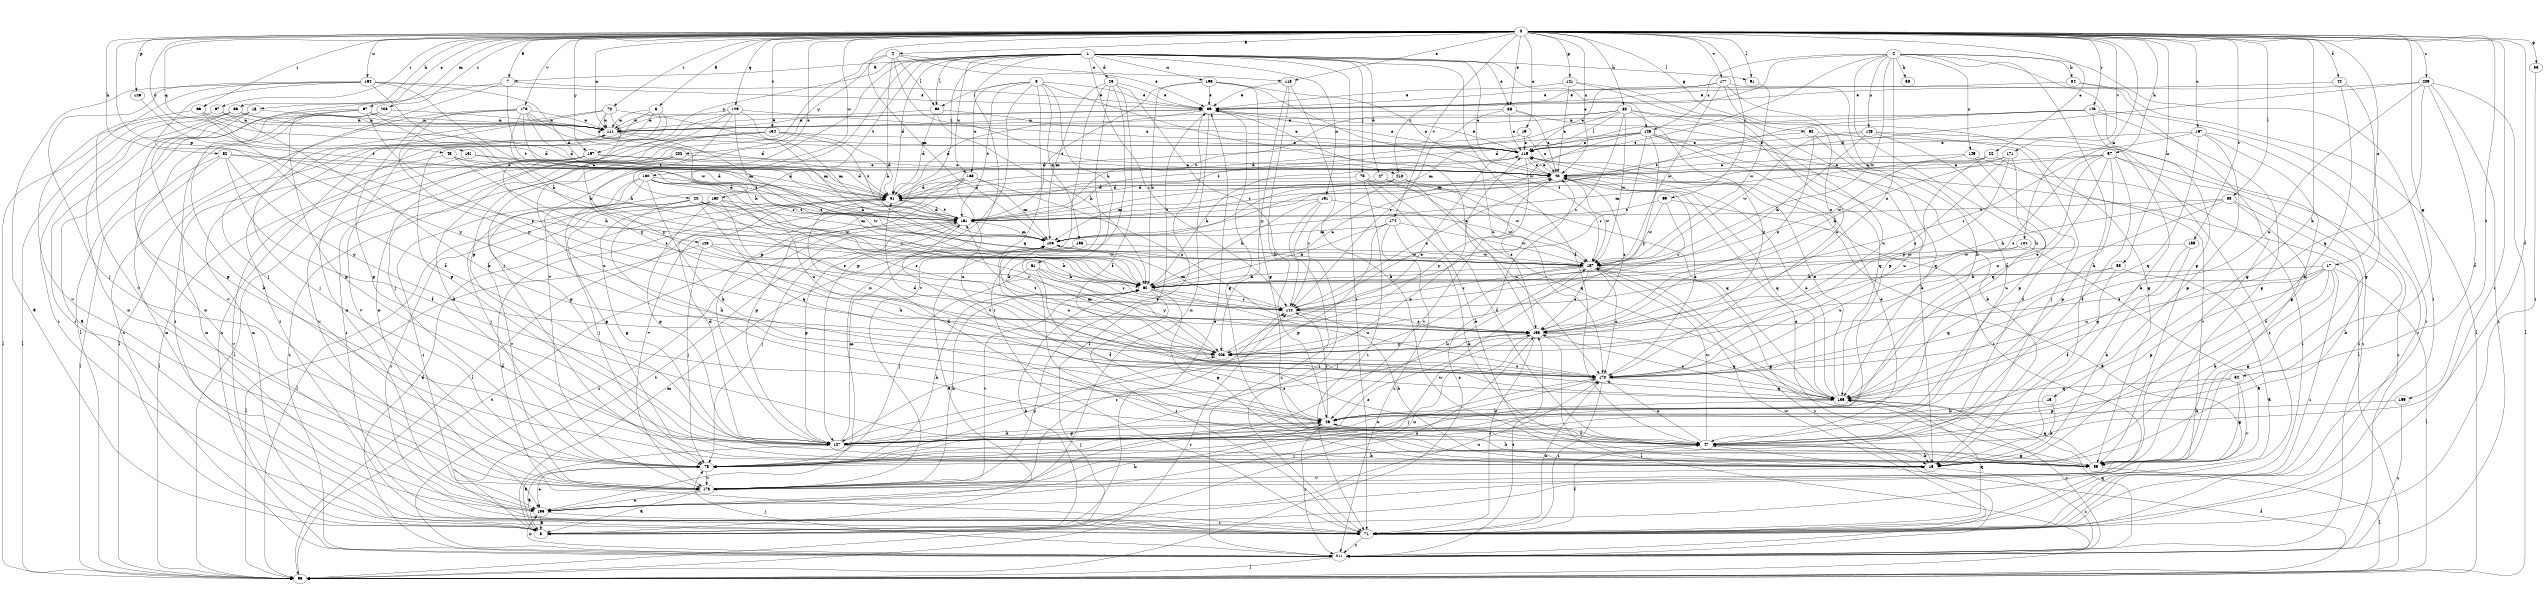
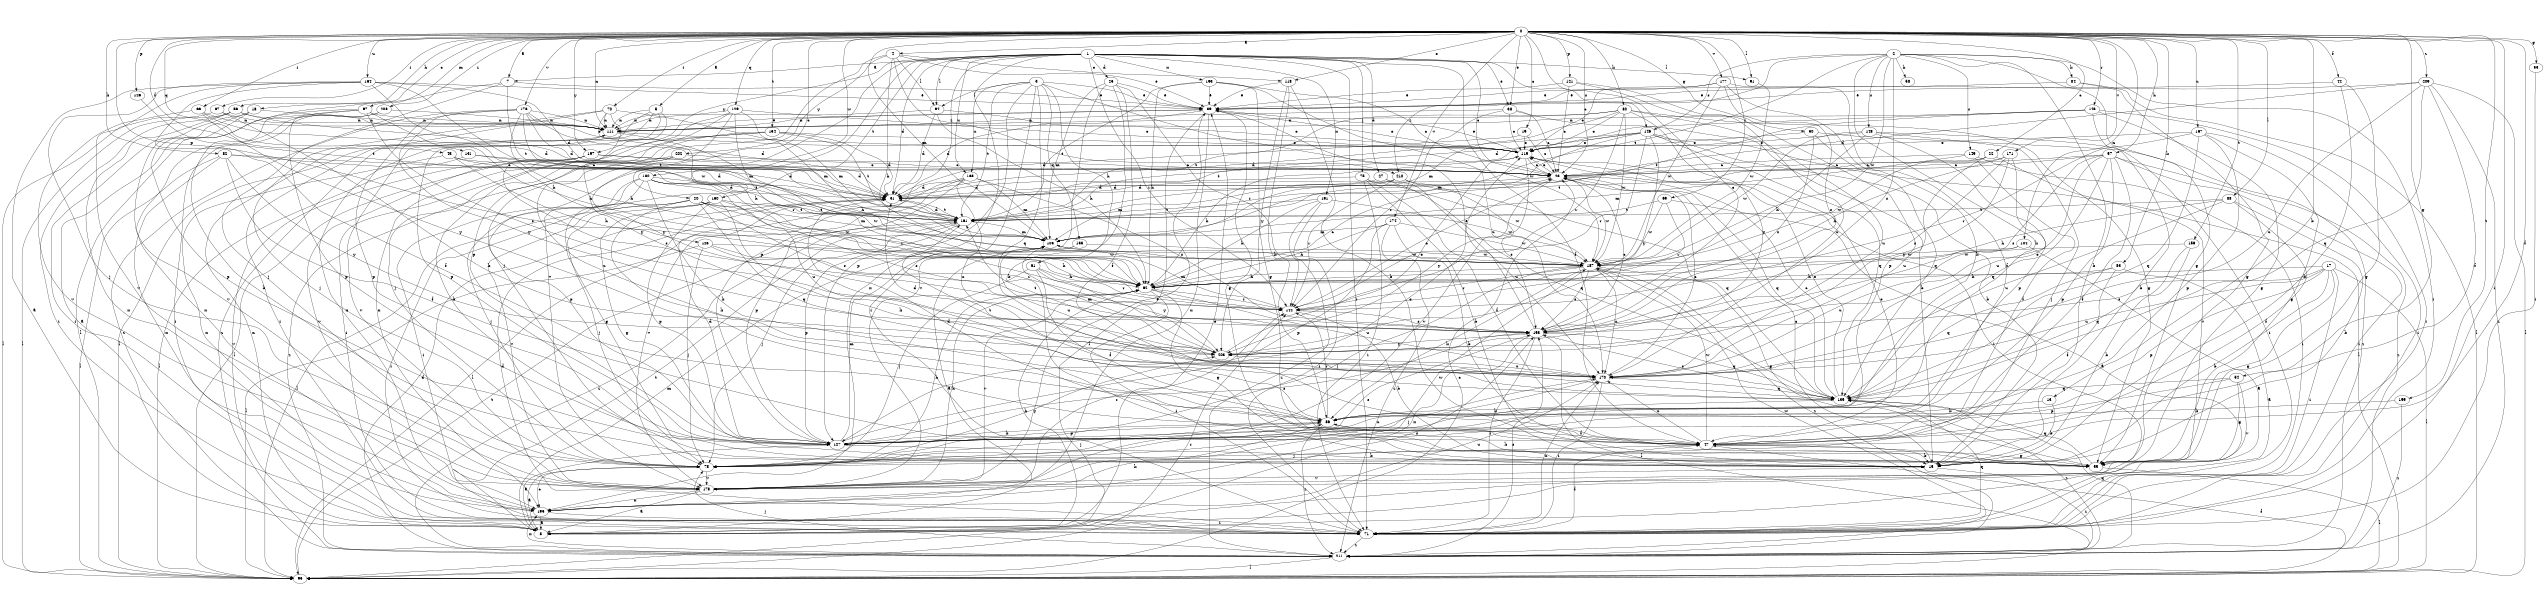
(2060, 35) -> (1715, 174)
(937, 109) -> (937, 109)
(1594, 132) -> (1594, 132)
(1055, 392) -> (939, 380)
(1328, 422) -> (1328, 422)
